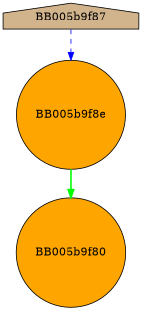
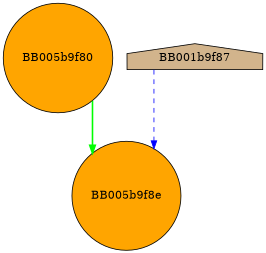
(71, 18) -> (195, 58)
(71, 179) -> (92, 123)
